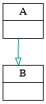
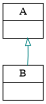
(18, 48) -> (28, 56)
